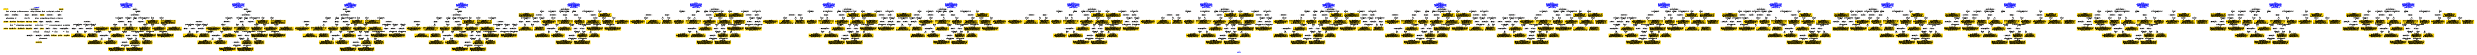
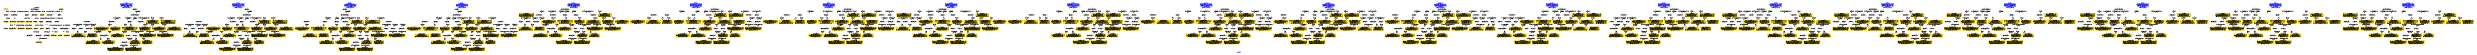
(10, 18) -> (8, 18)
(6, 29) -> (6, 29)
